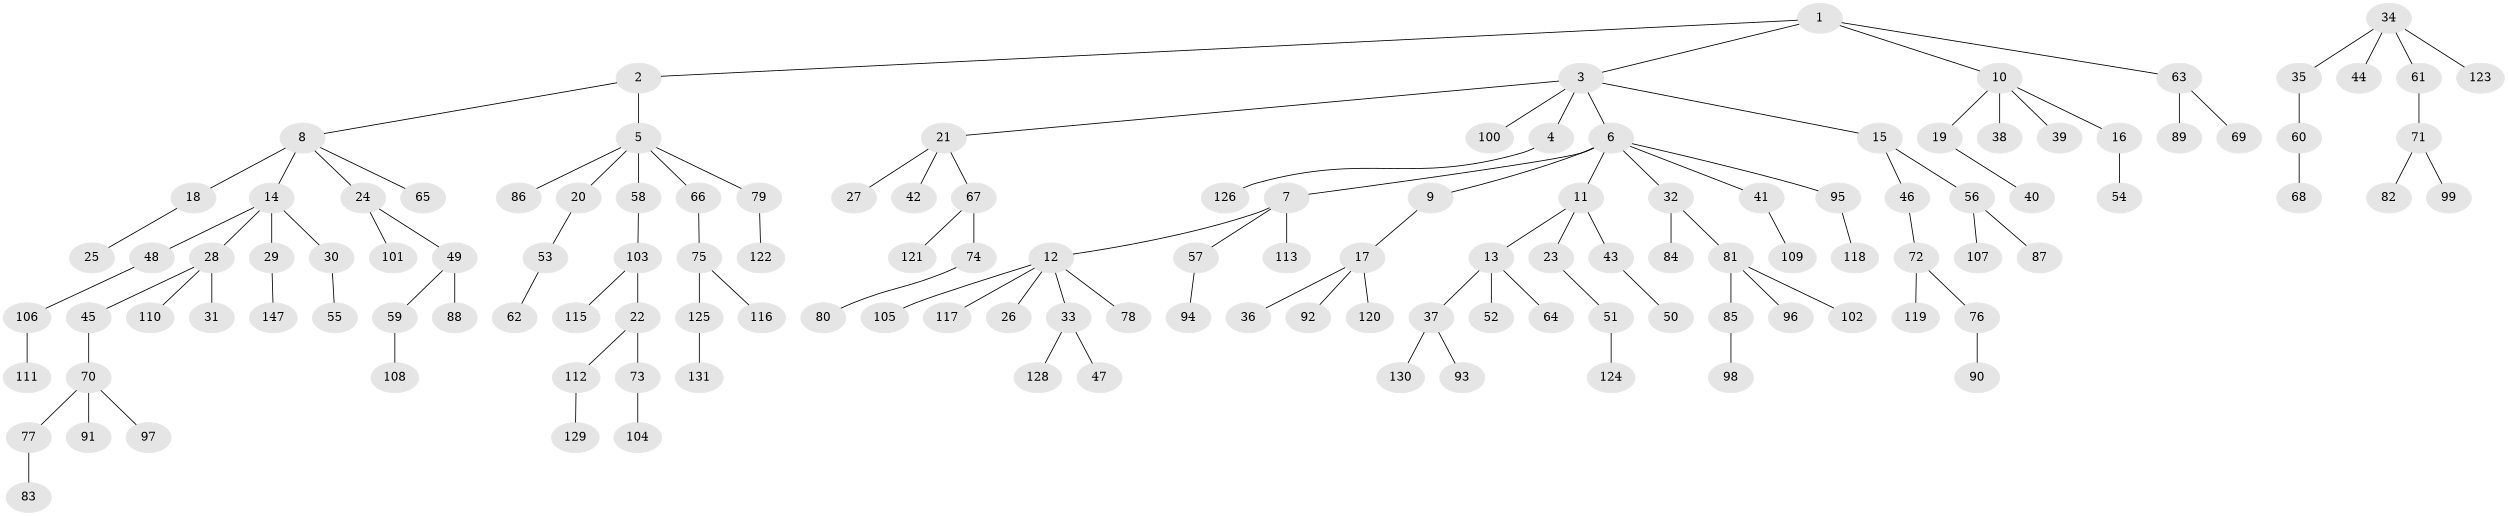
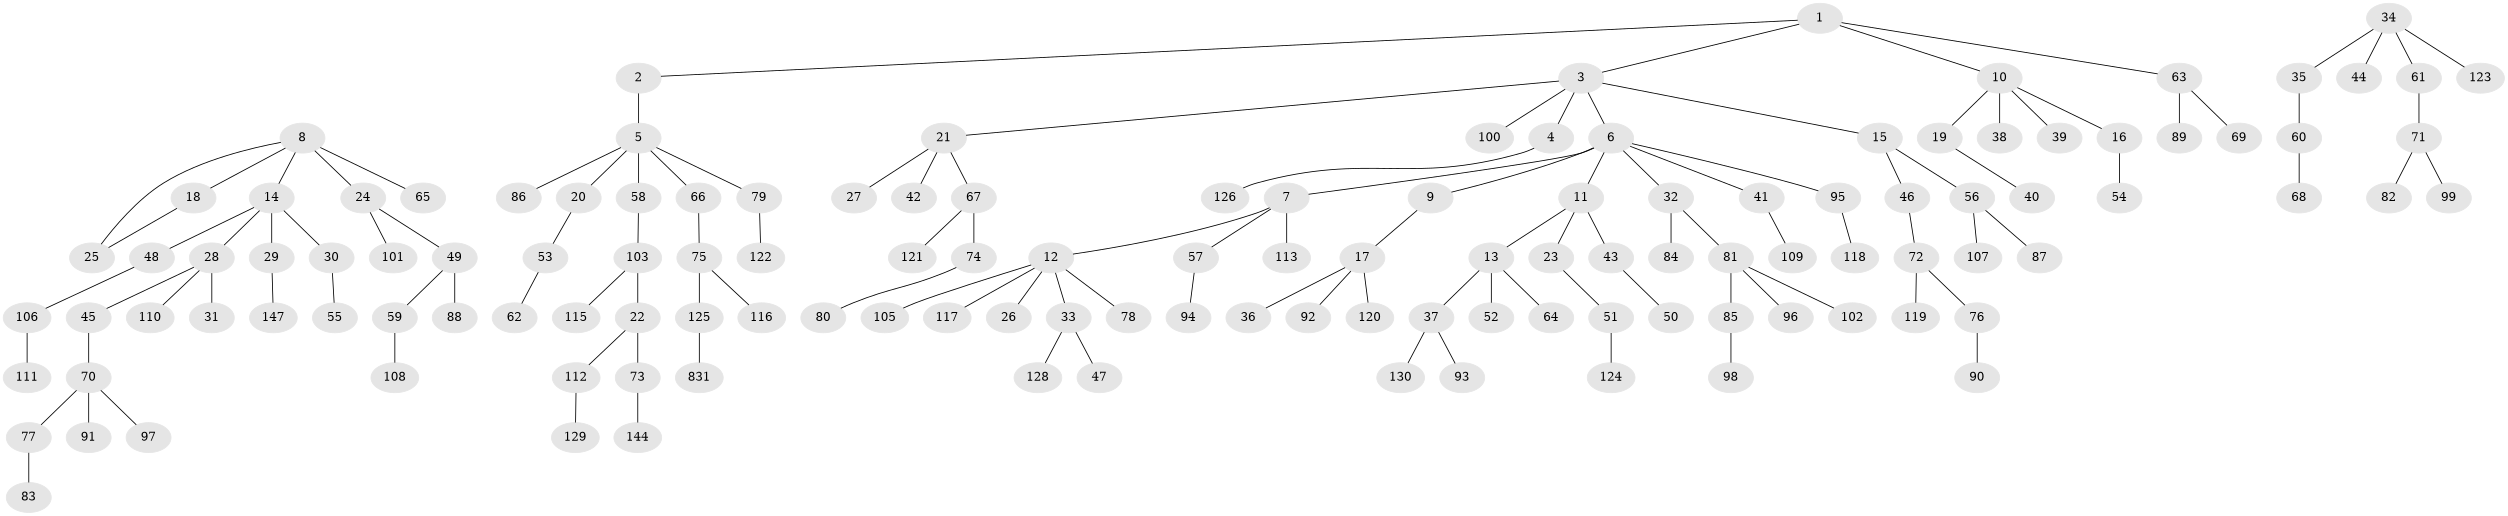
(471, 108) -> (180, 174)
(699, 378) -> (699, 378)
(638, 438) -> (638, 438)
